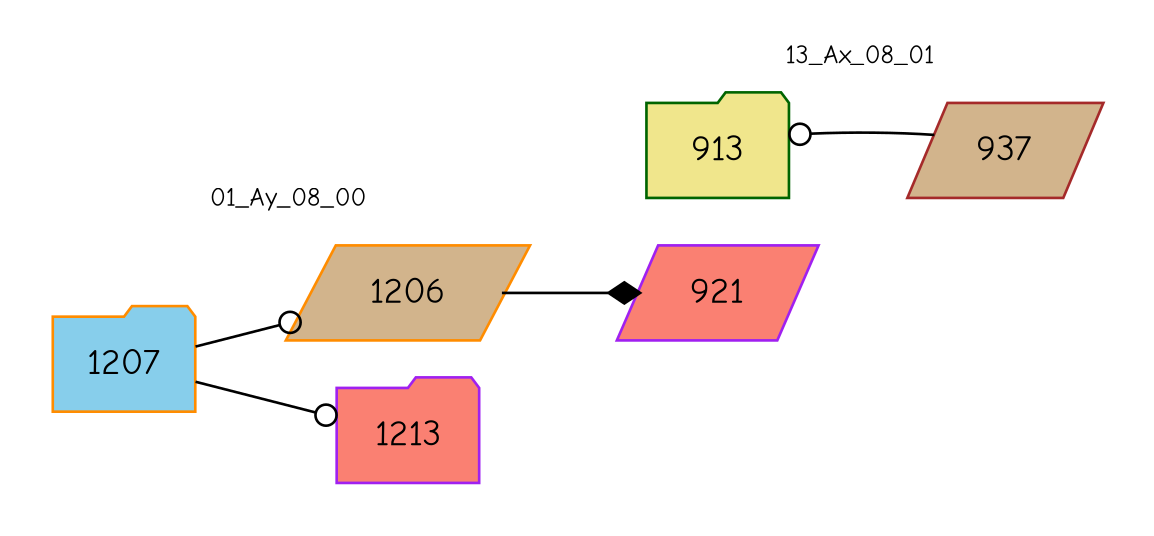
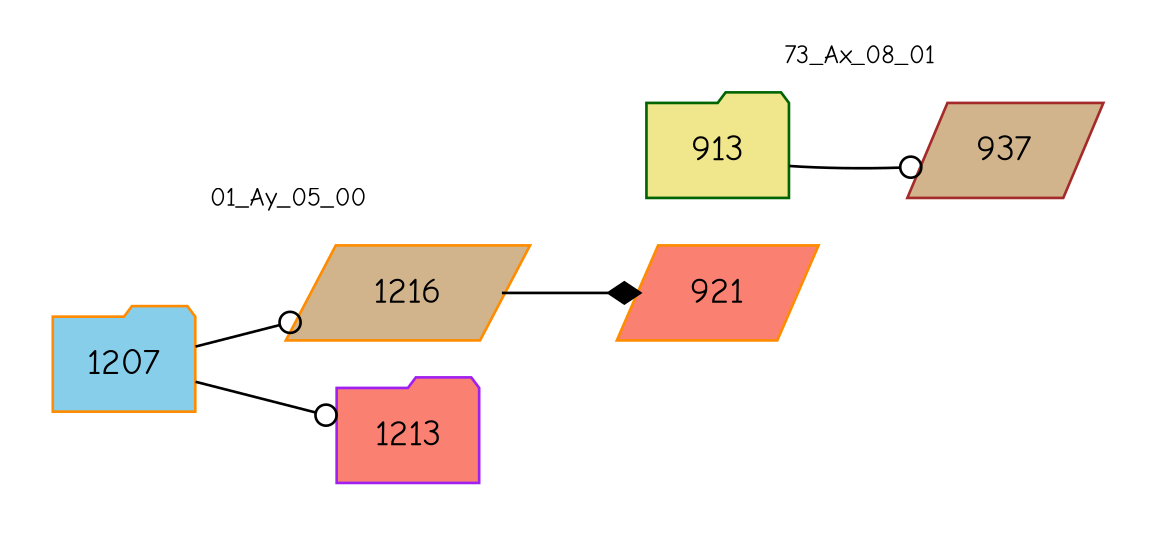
(861, 57) -> (861, 57)
(873, 133) -> (845, 168)
(289, 199) -> (289, 199)
(408, 293) -> (408, 293)
(718, 293) -> (718, 293)
